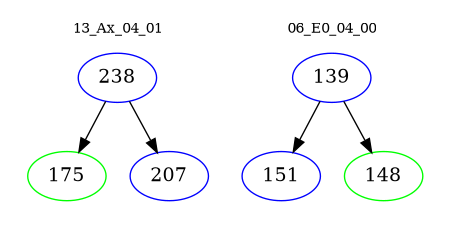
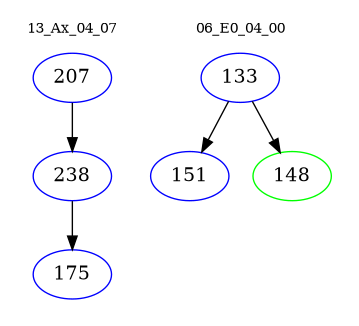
(118, 29) -> (72, 29)
(332, 78) -> (240, 78)
(140, 121) -> (72, 120)
(67, 176) -> (72, 274)
